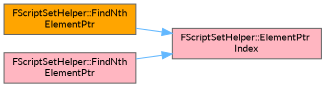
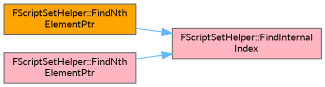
(247, 44) -> (247, 44)
